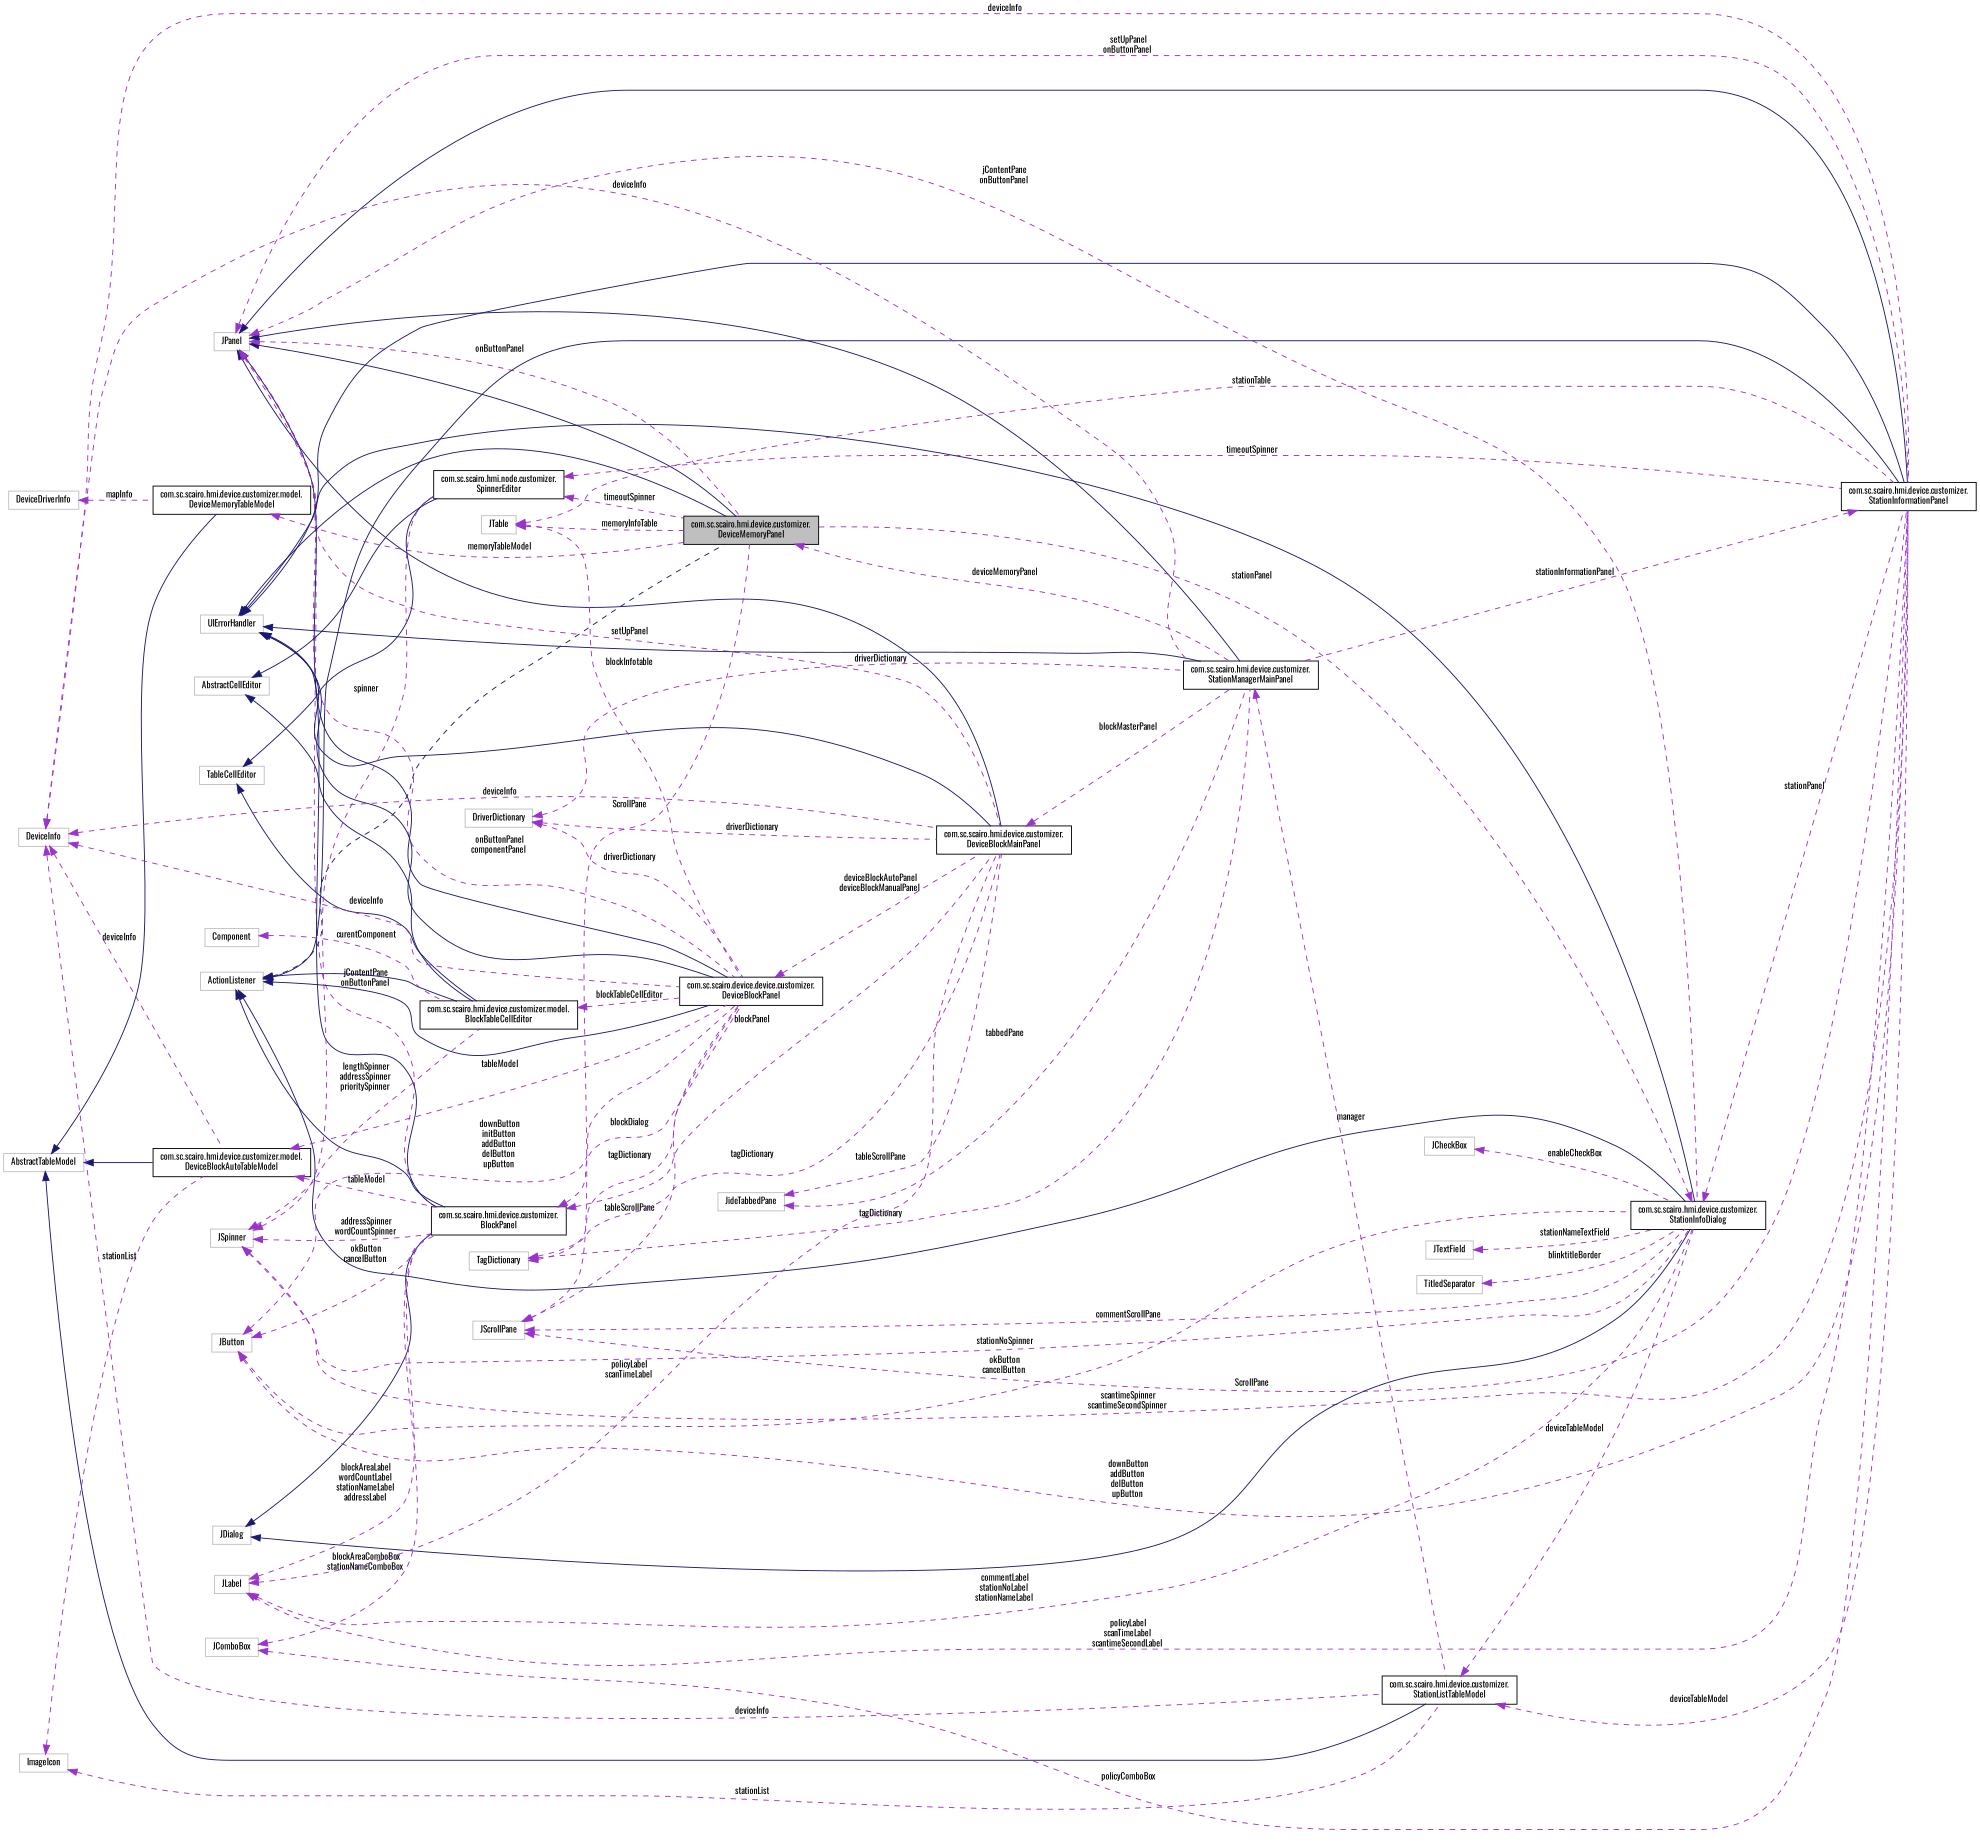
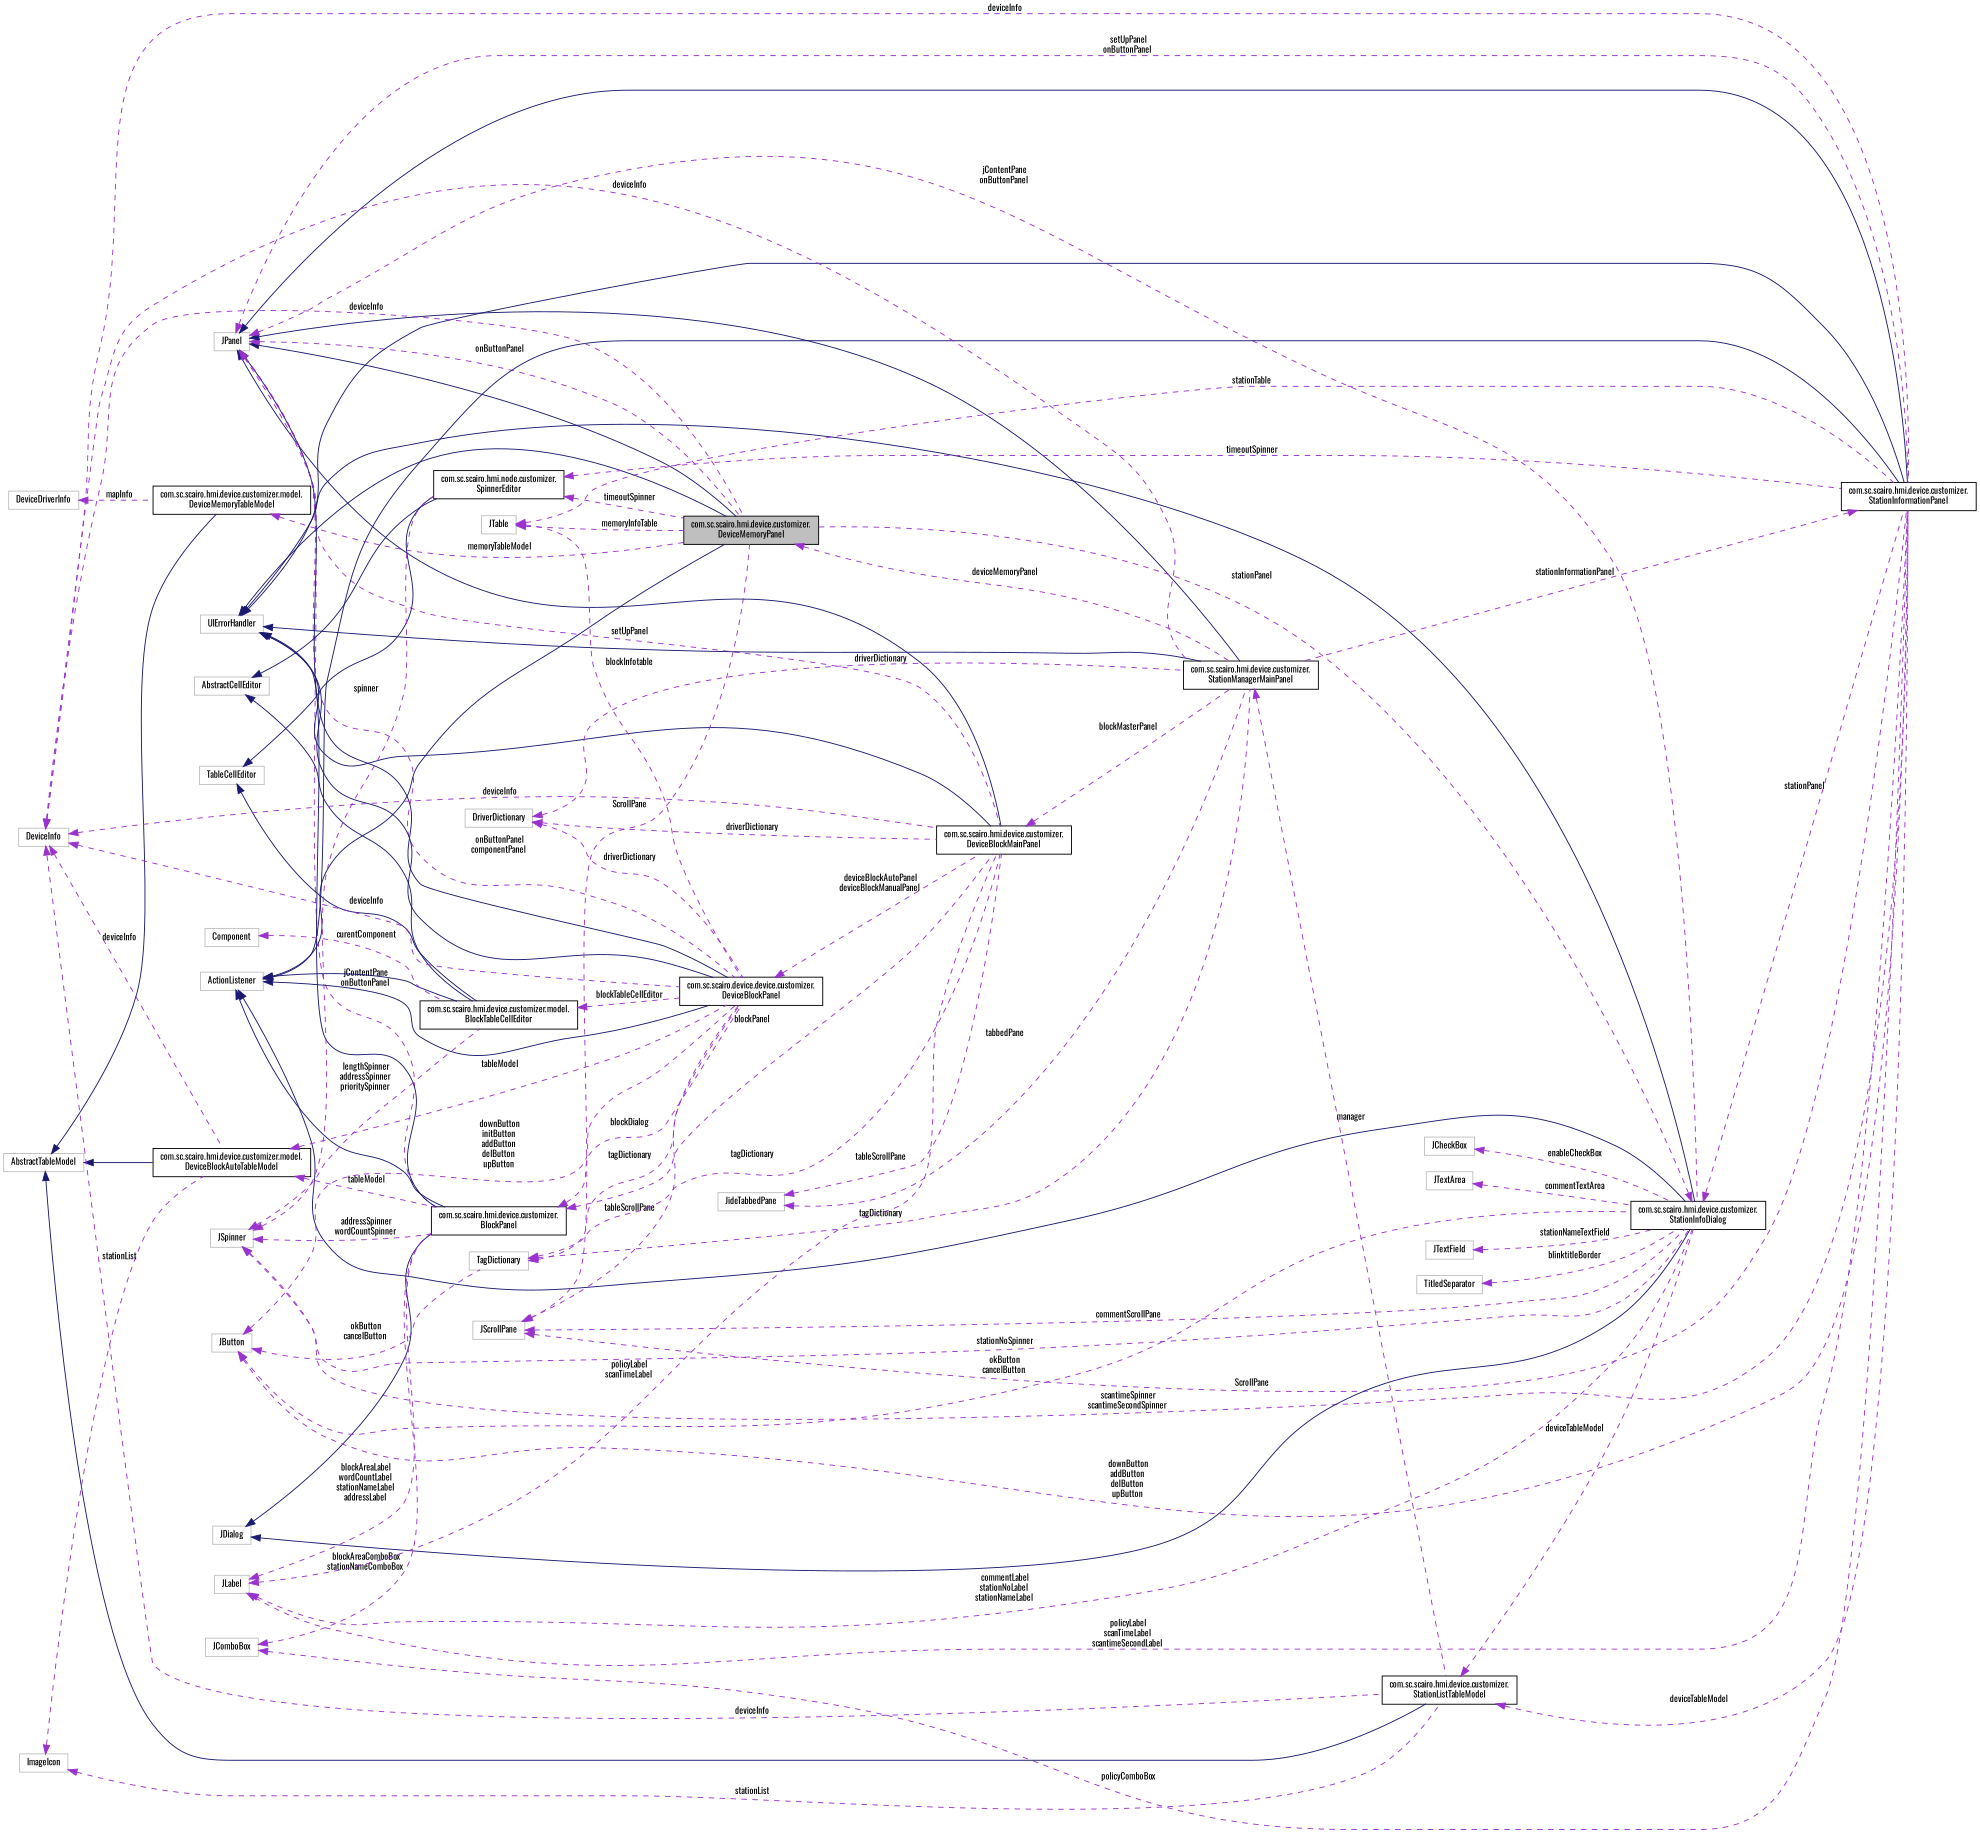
none -> (232, 311)
(452, 725) -> (452, 725)
none -> (1450, 1181)
(356, 1295) -> (387, 1350)
